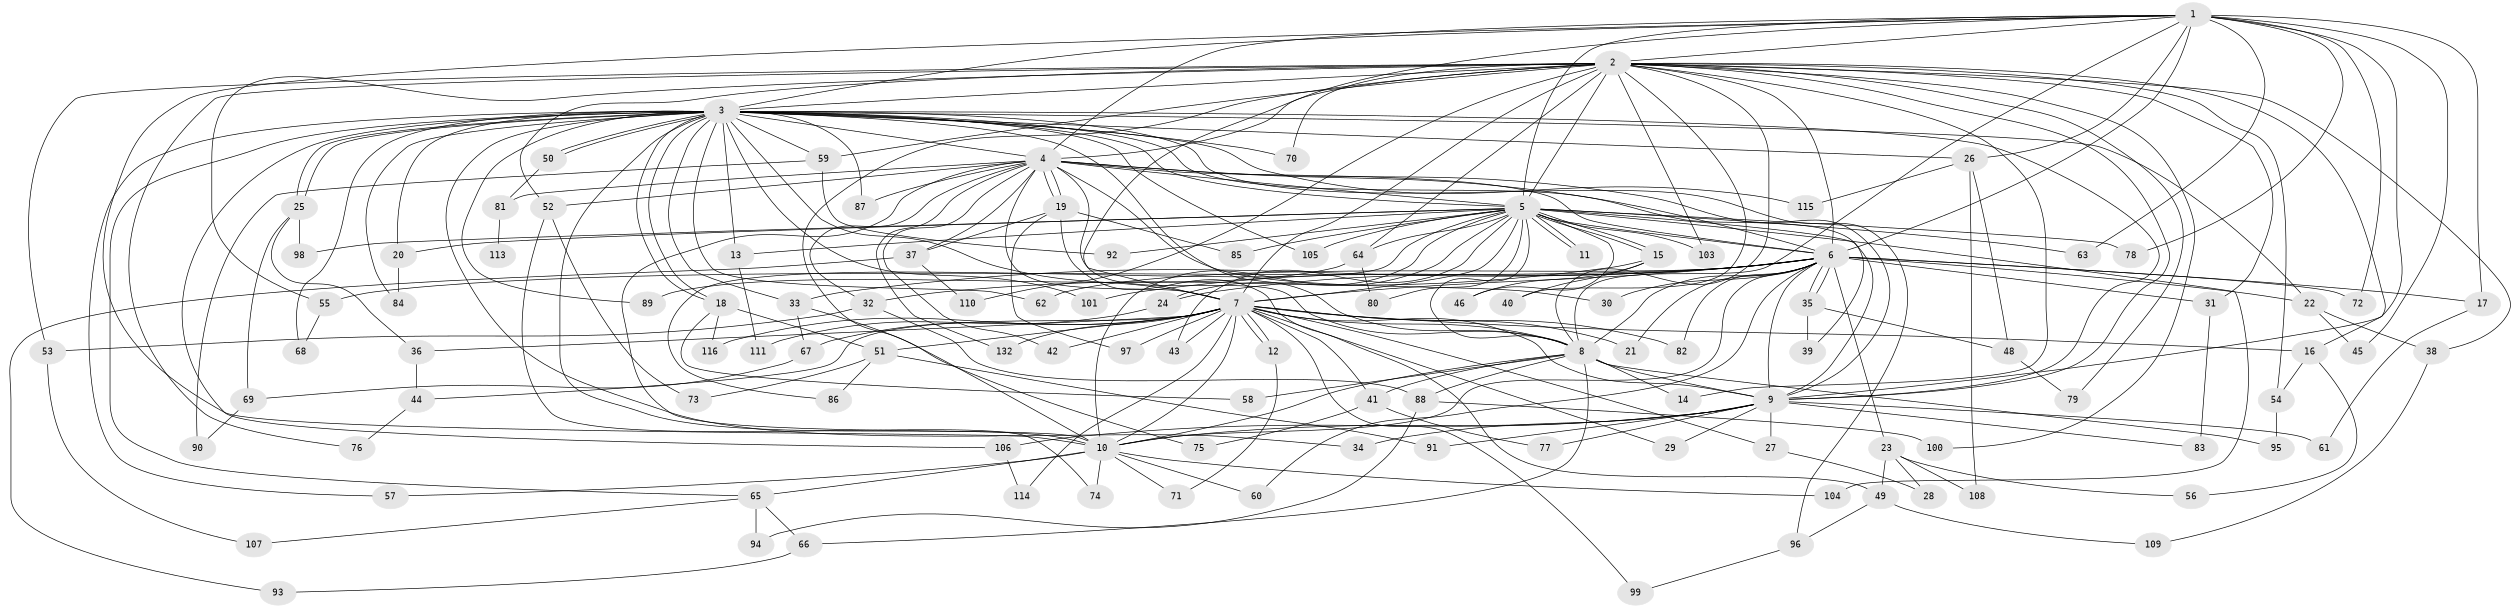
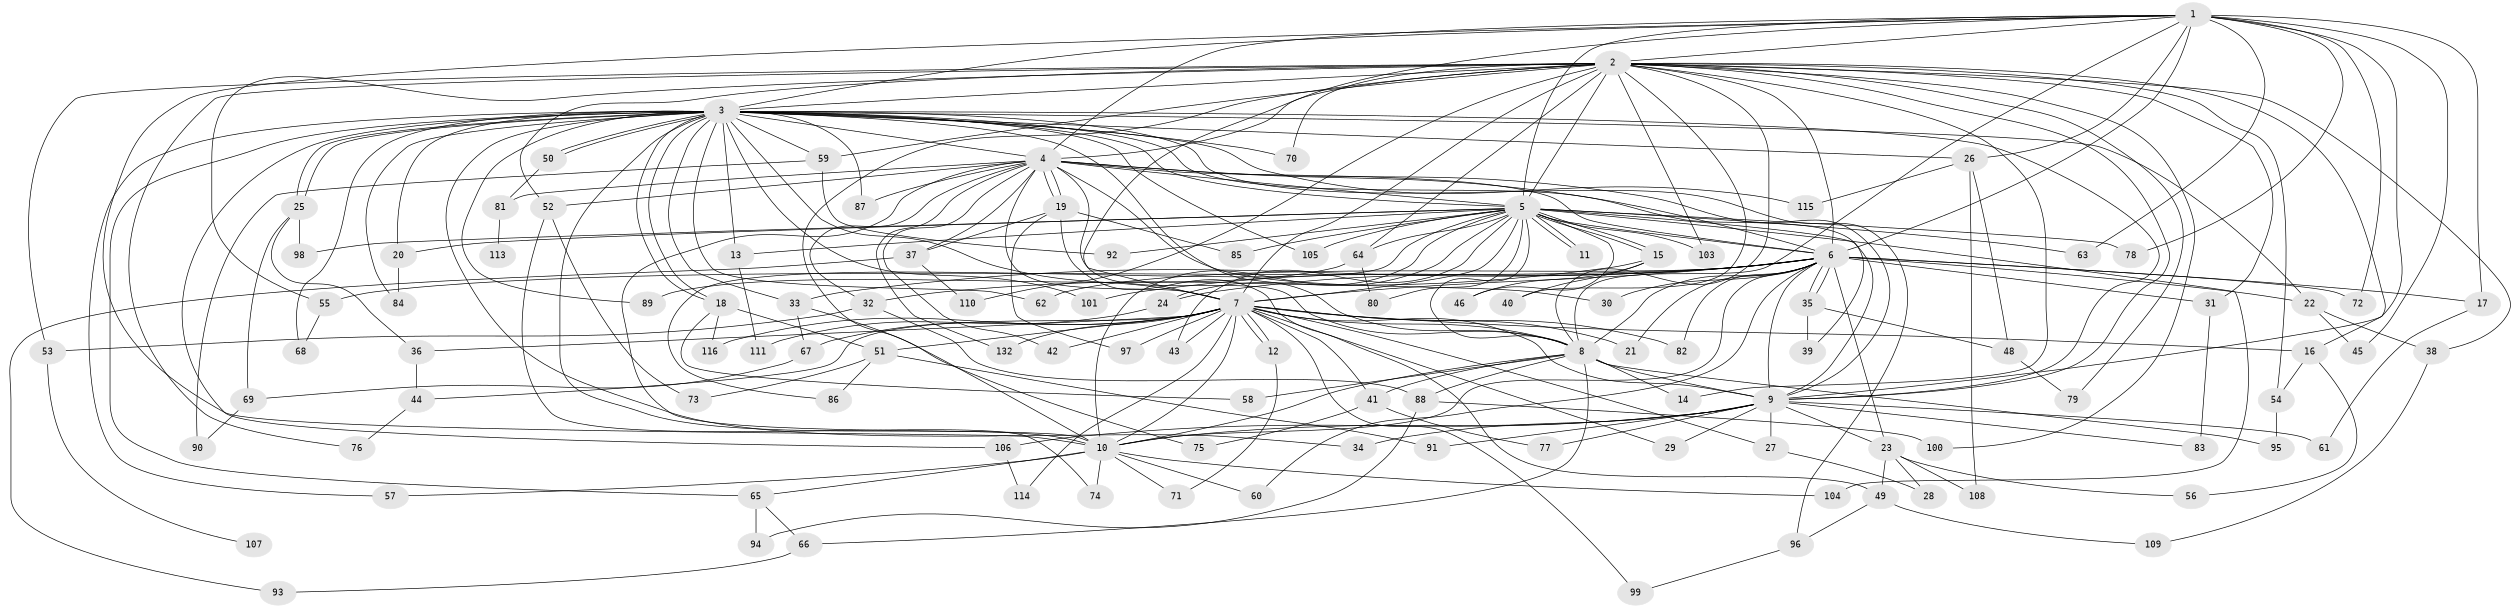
none -> (1822, 422)
(505, 521) -> none
